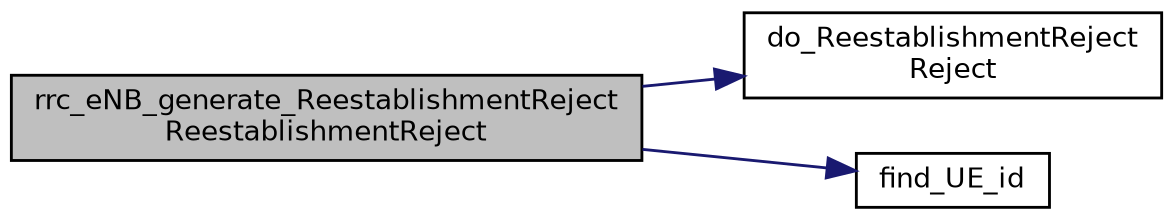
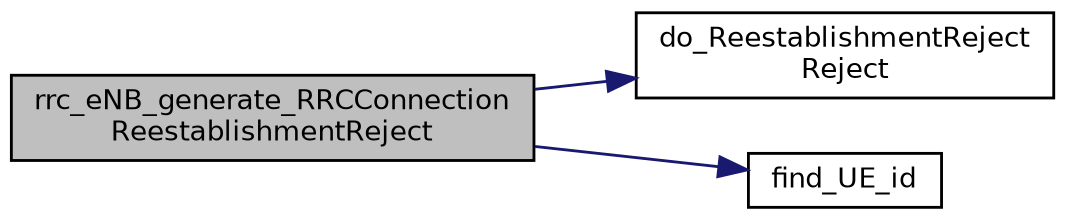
(327, 118) -> (273, 118)
